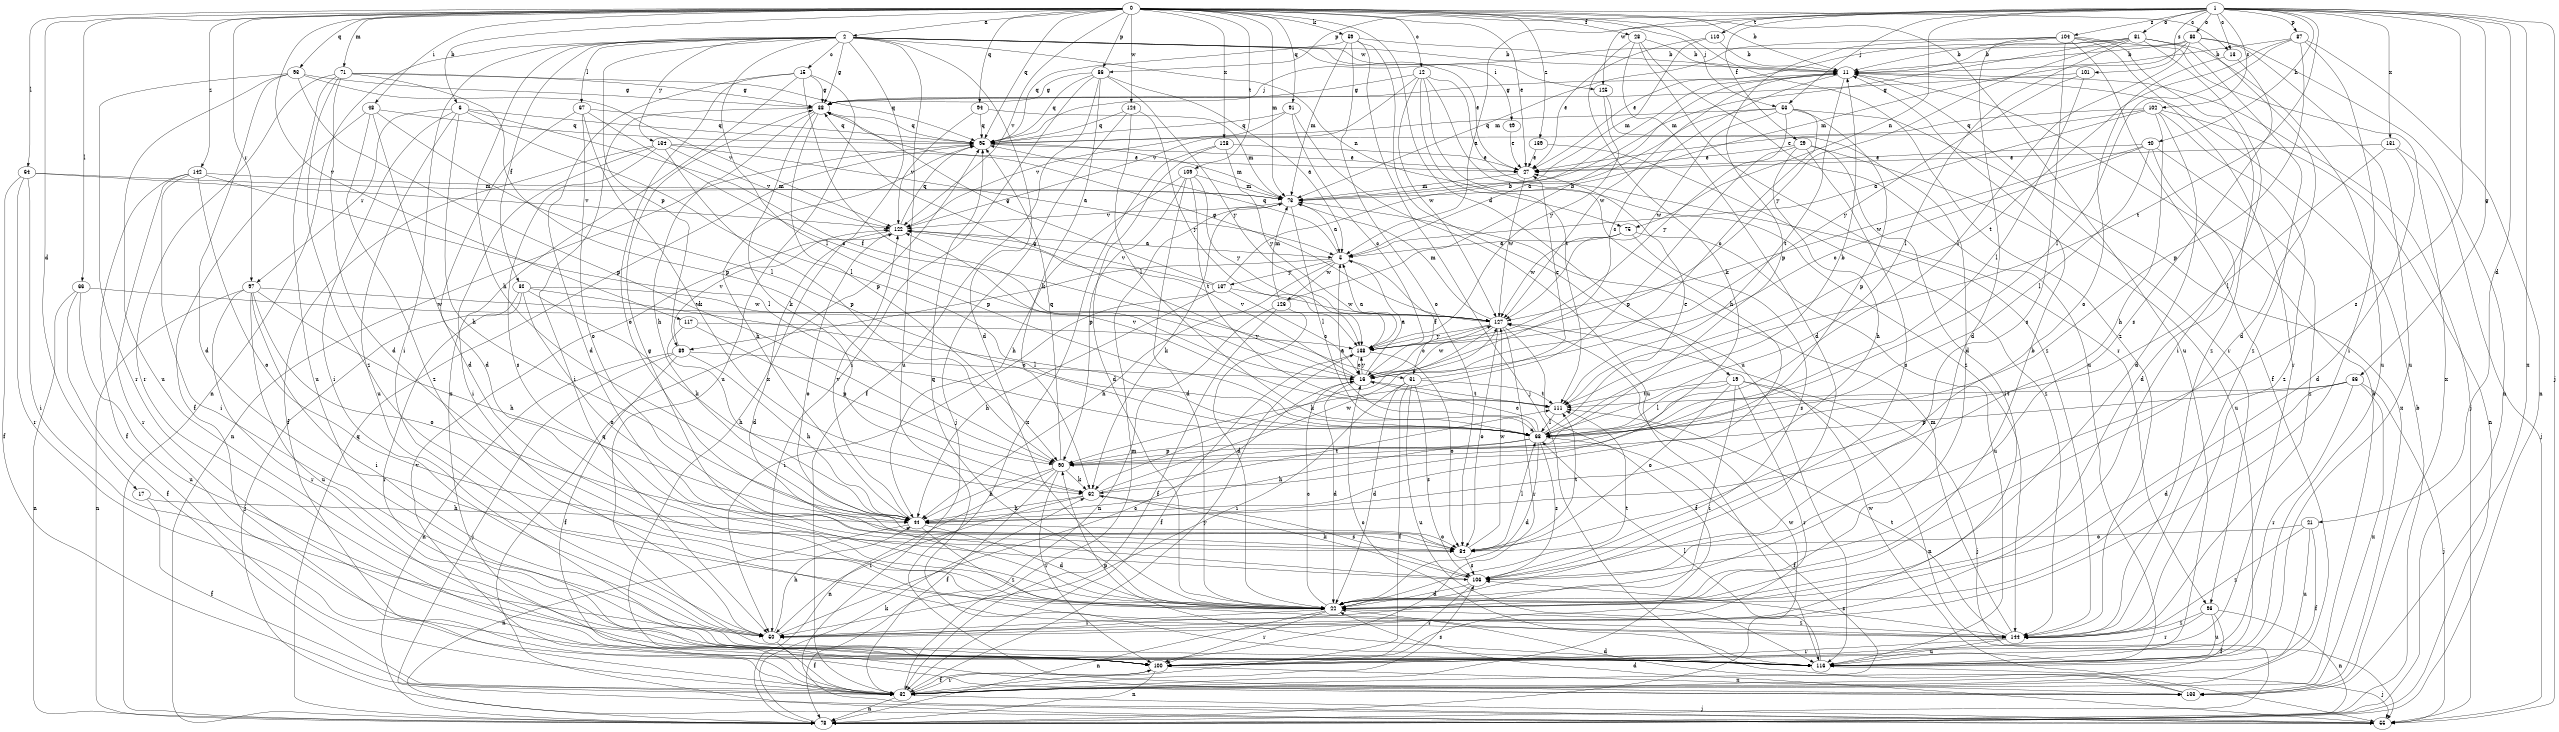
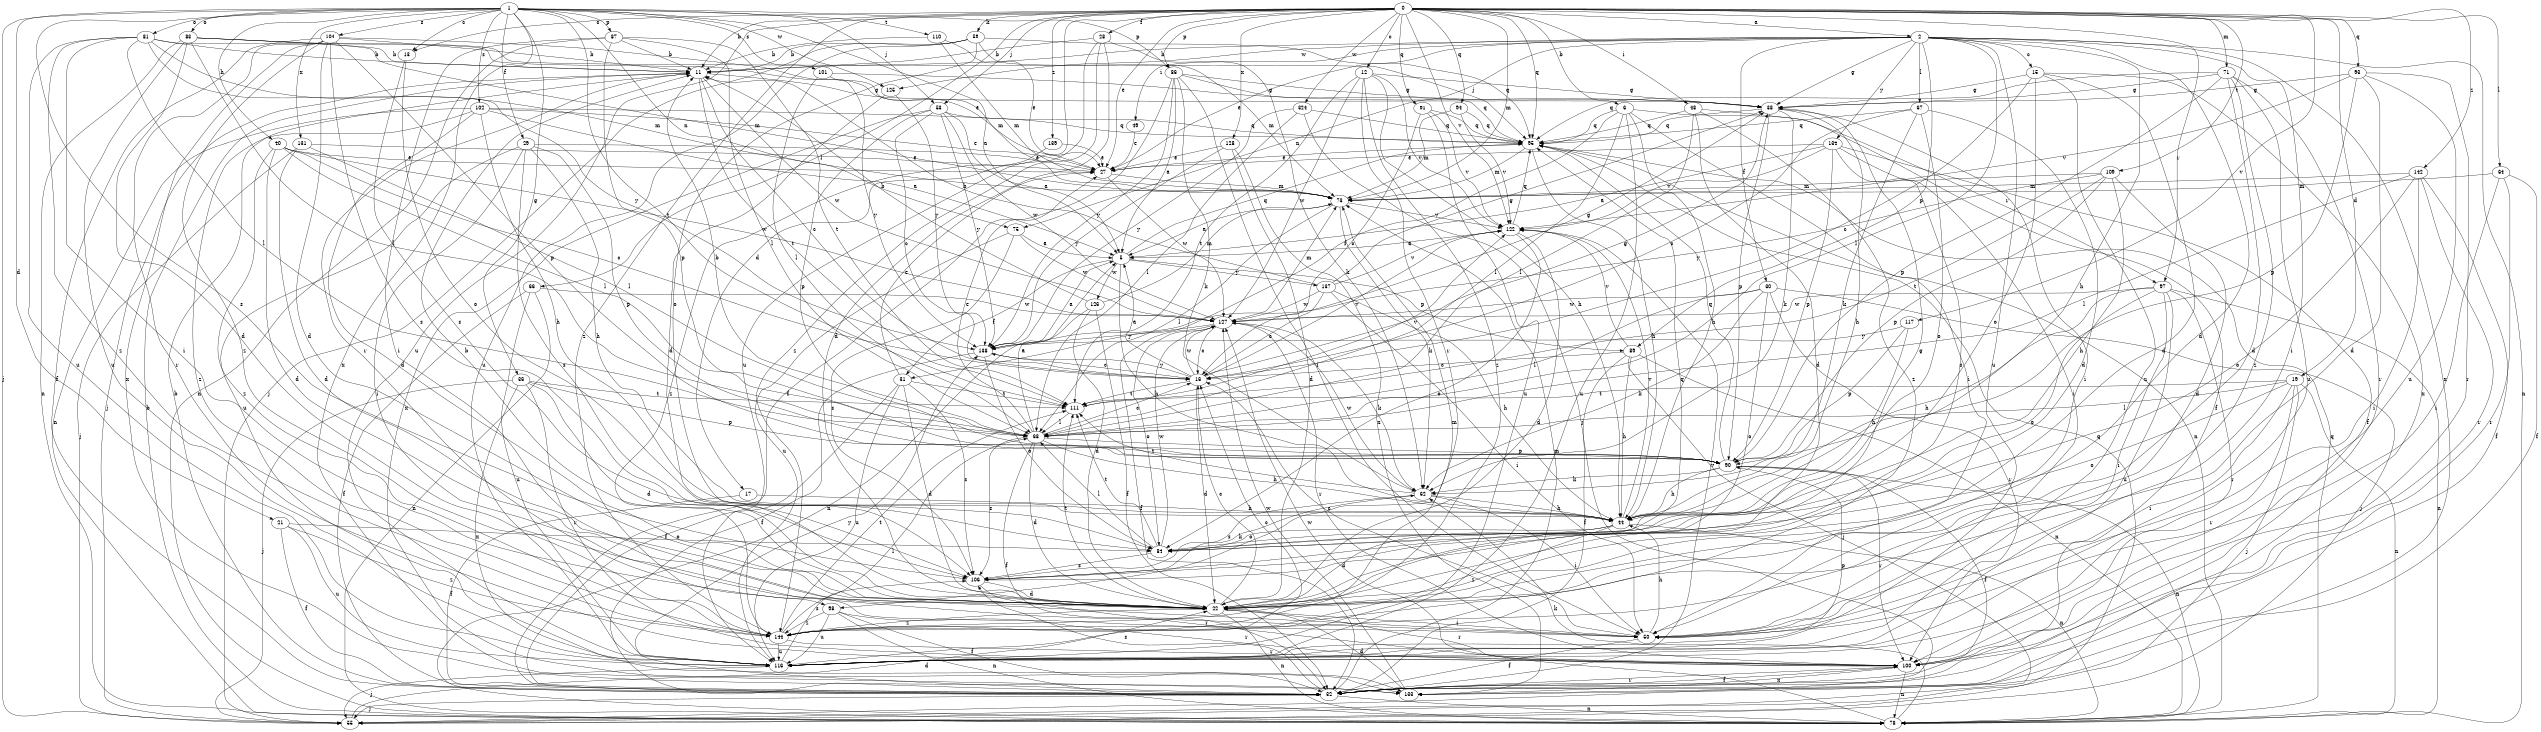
(1131, 108) -> (1303, 108)
(440, 197) -> none
(1089, 536) -> (1419, 544)
(1117, 563) -> none
